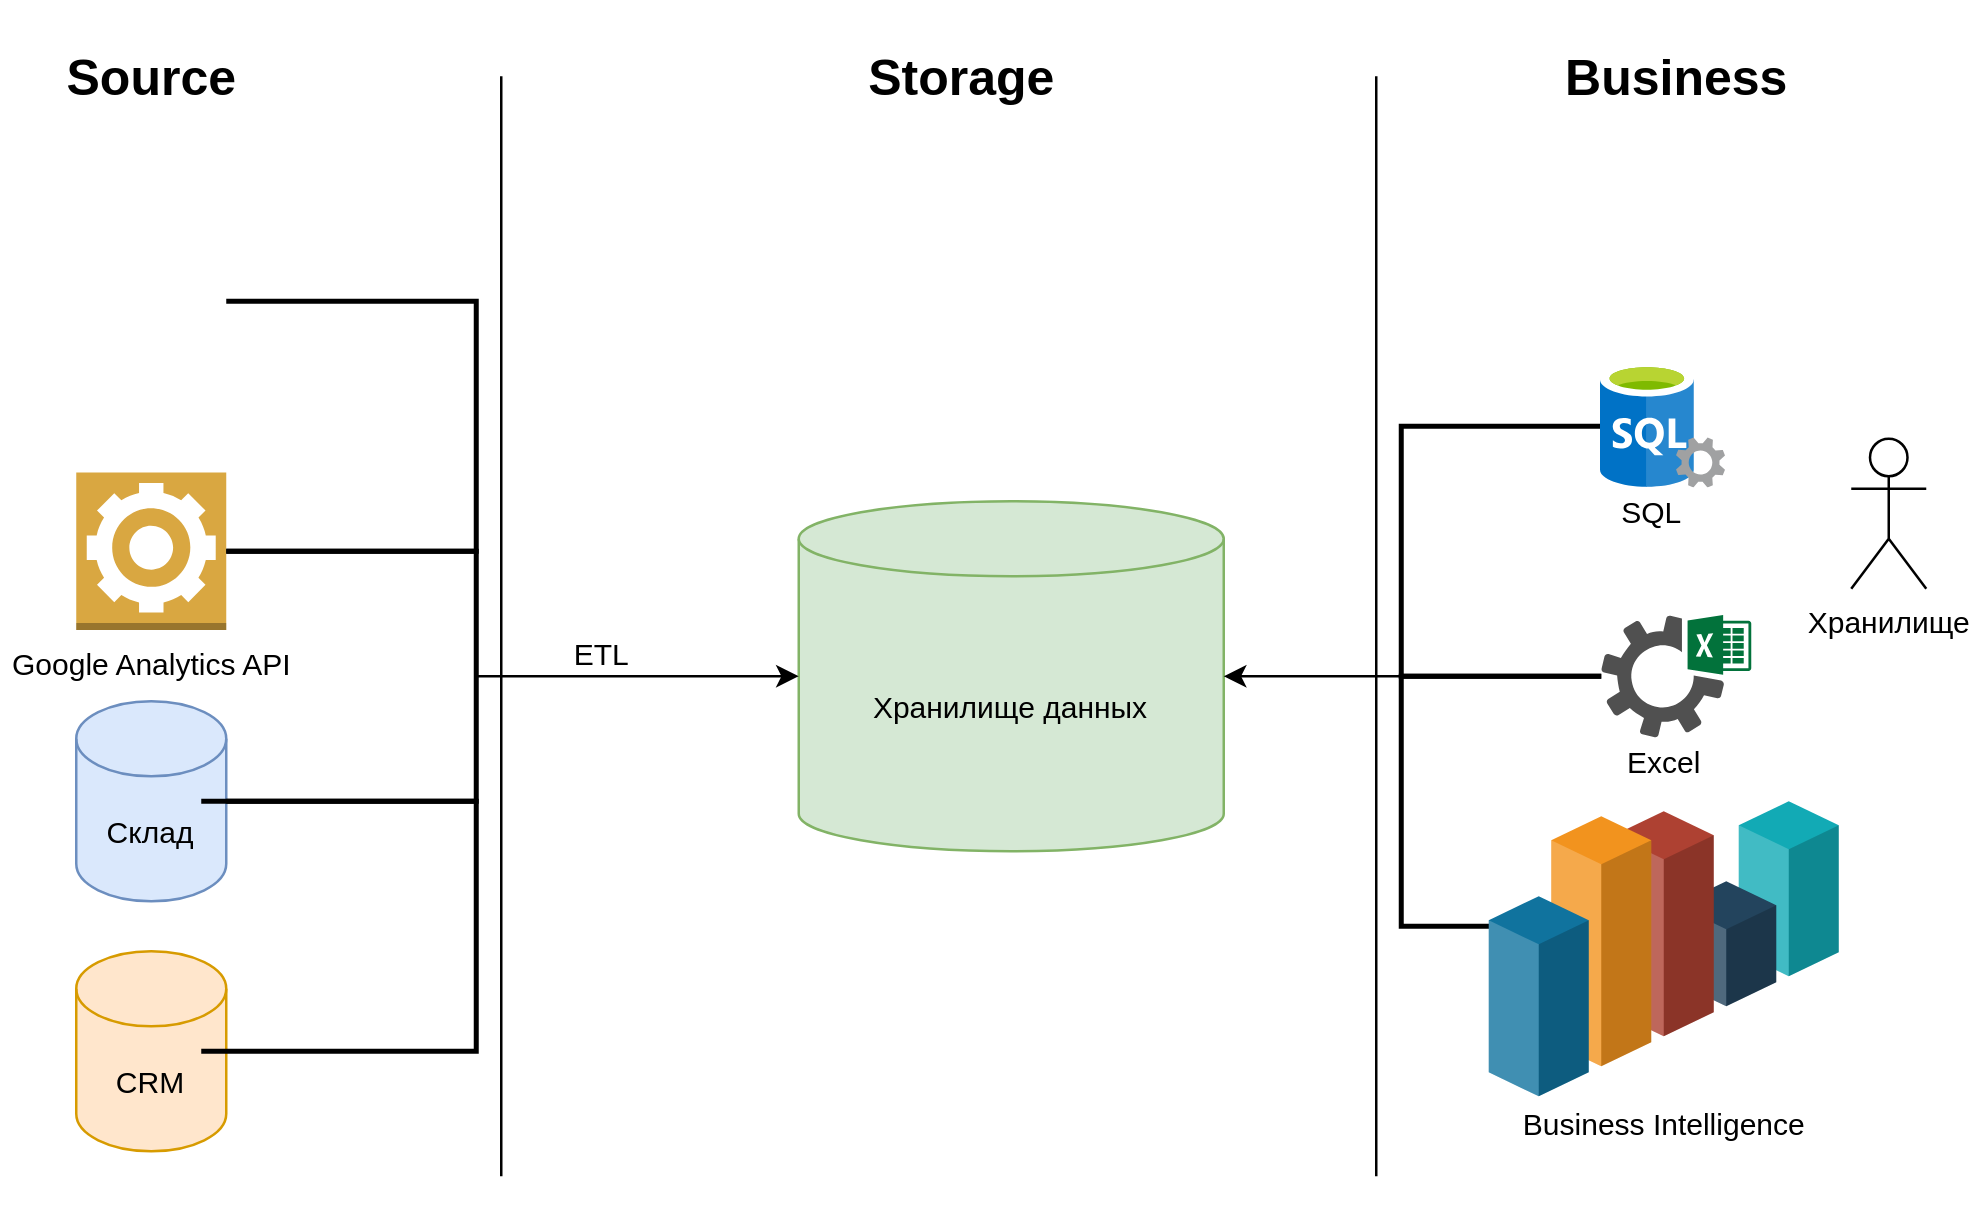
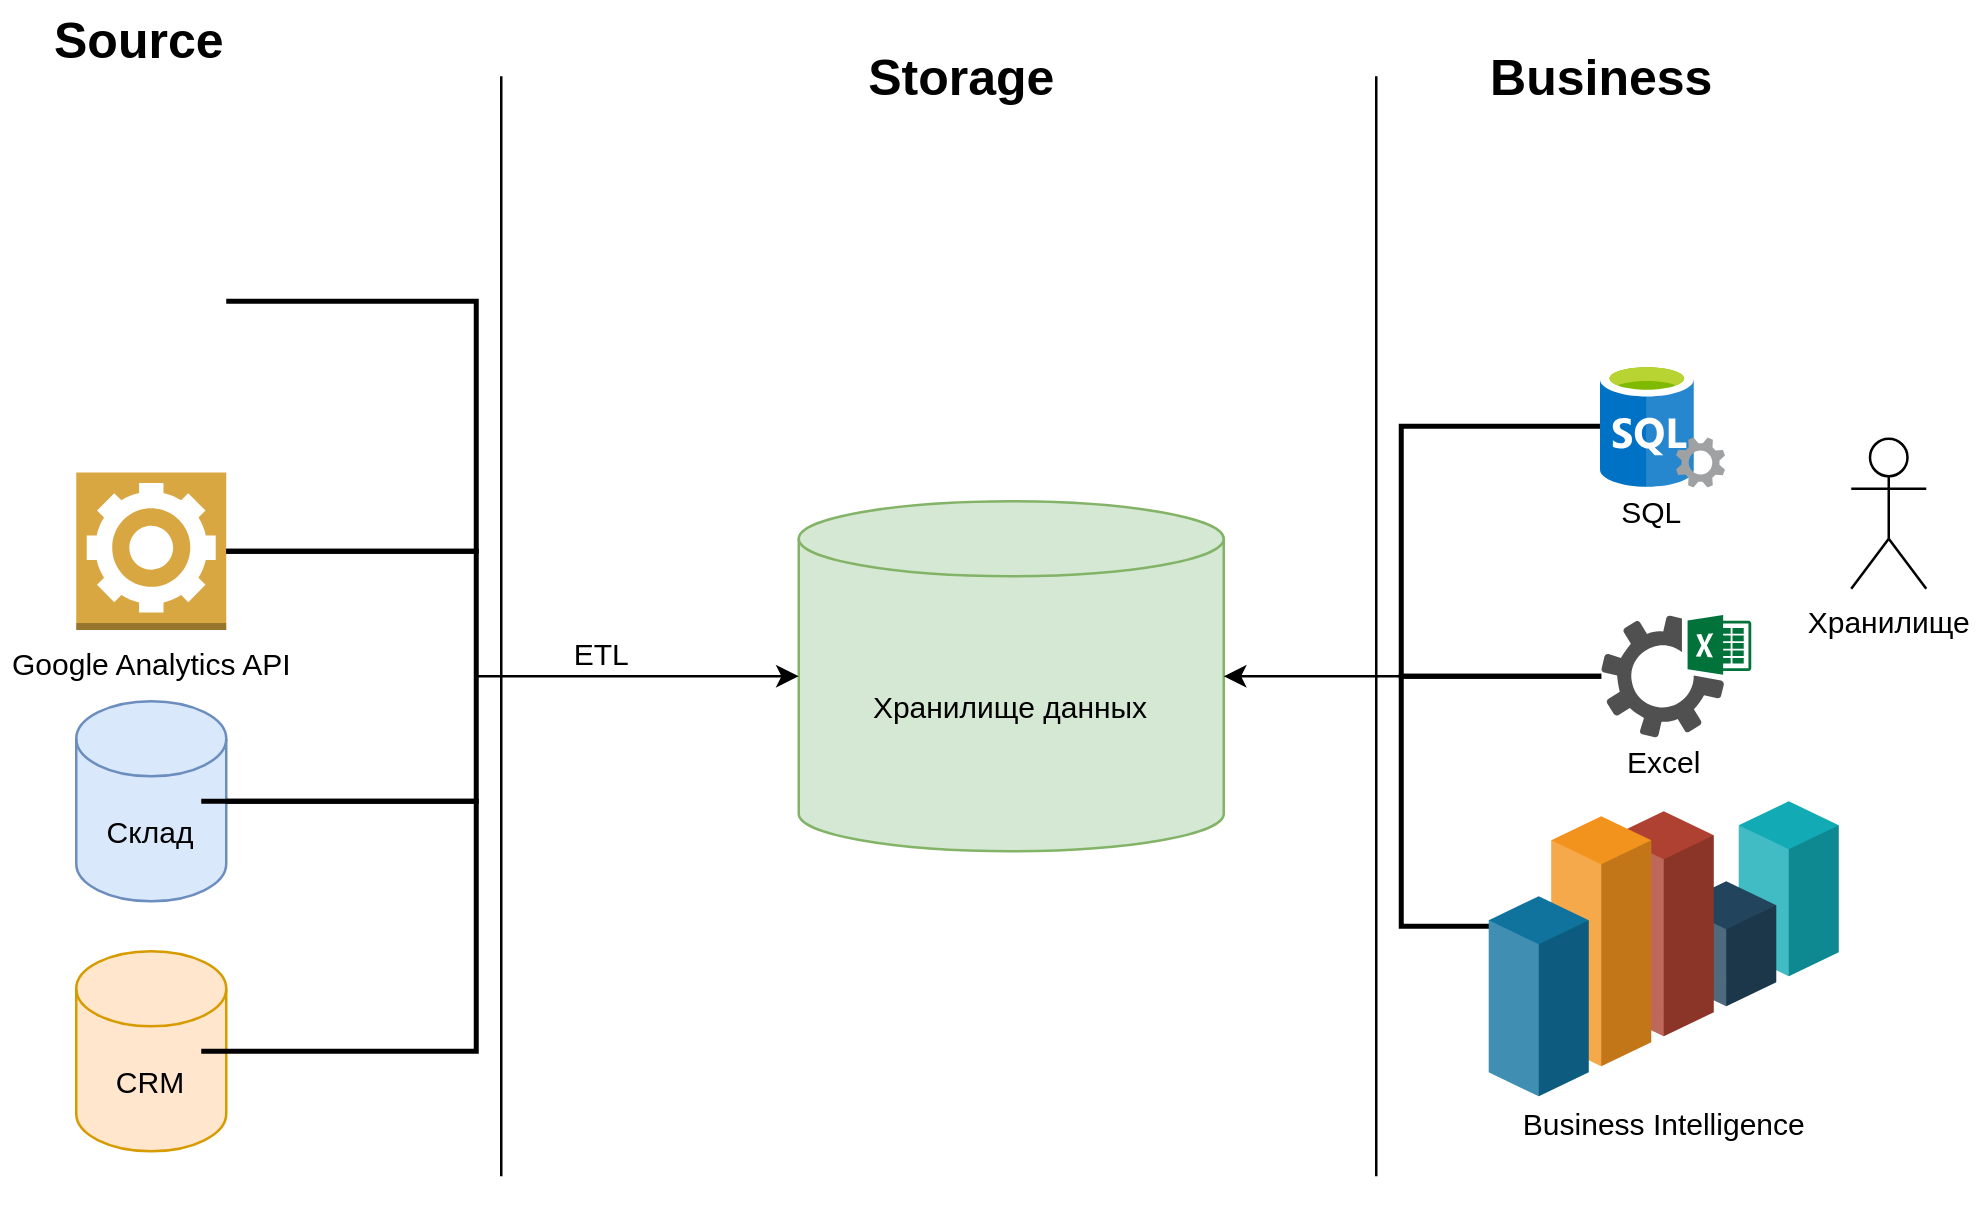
(151, 76) -> (139, 39)
(1676, 76) -> (1601, 76)
